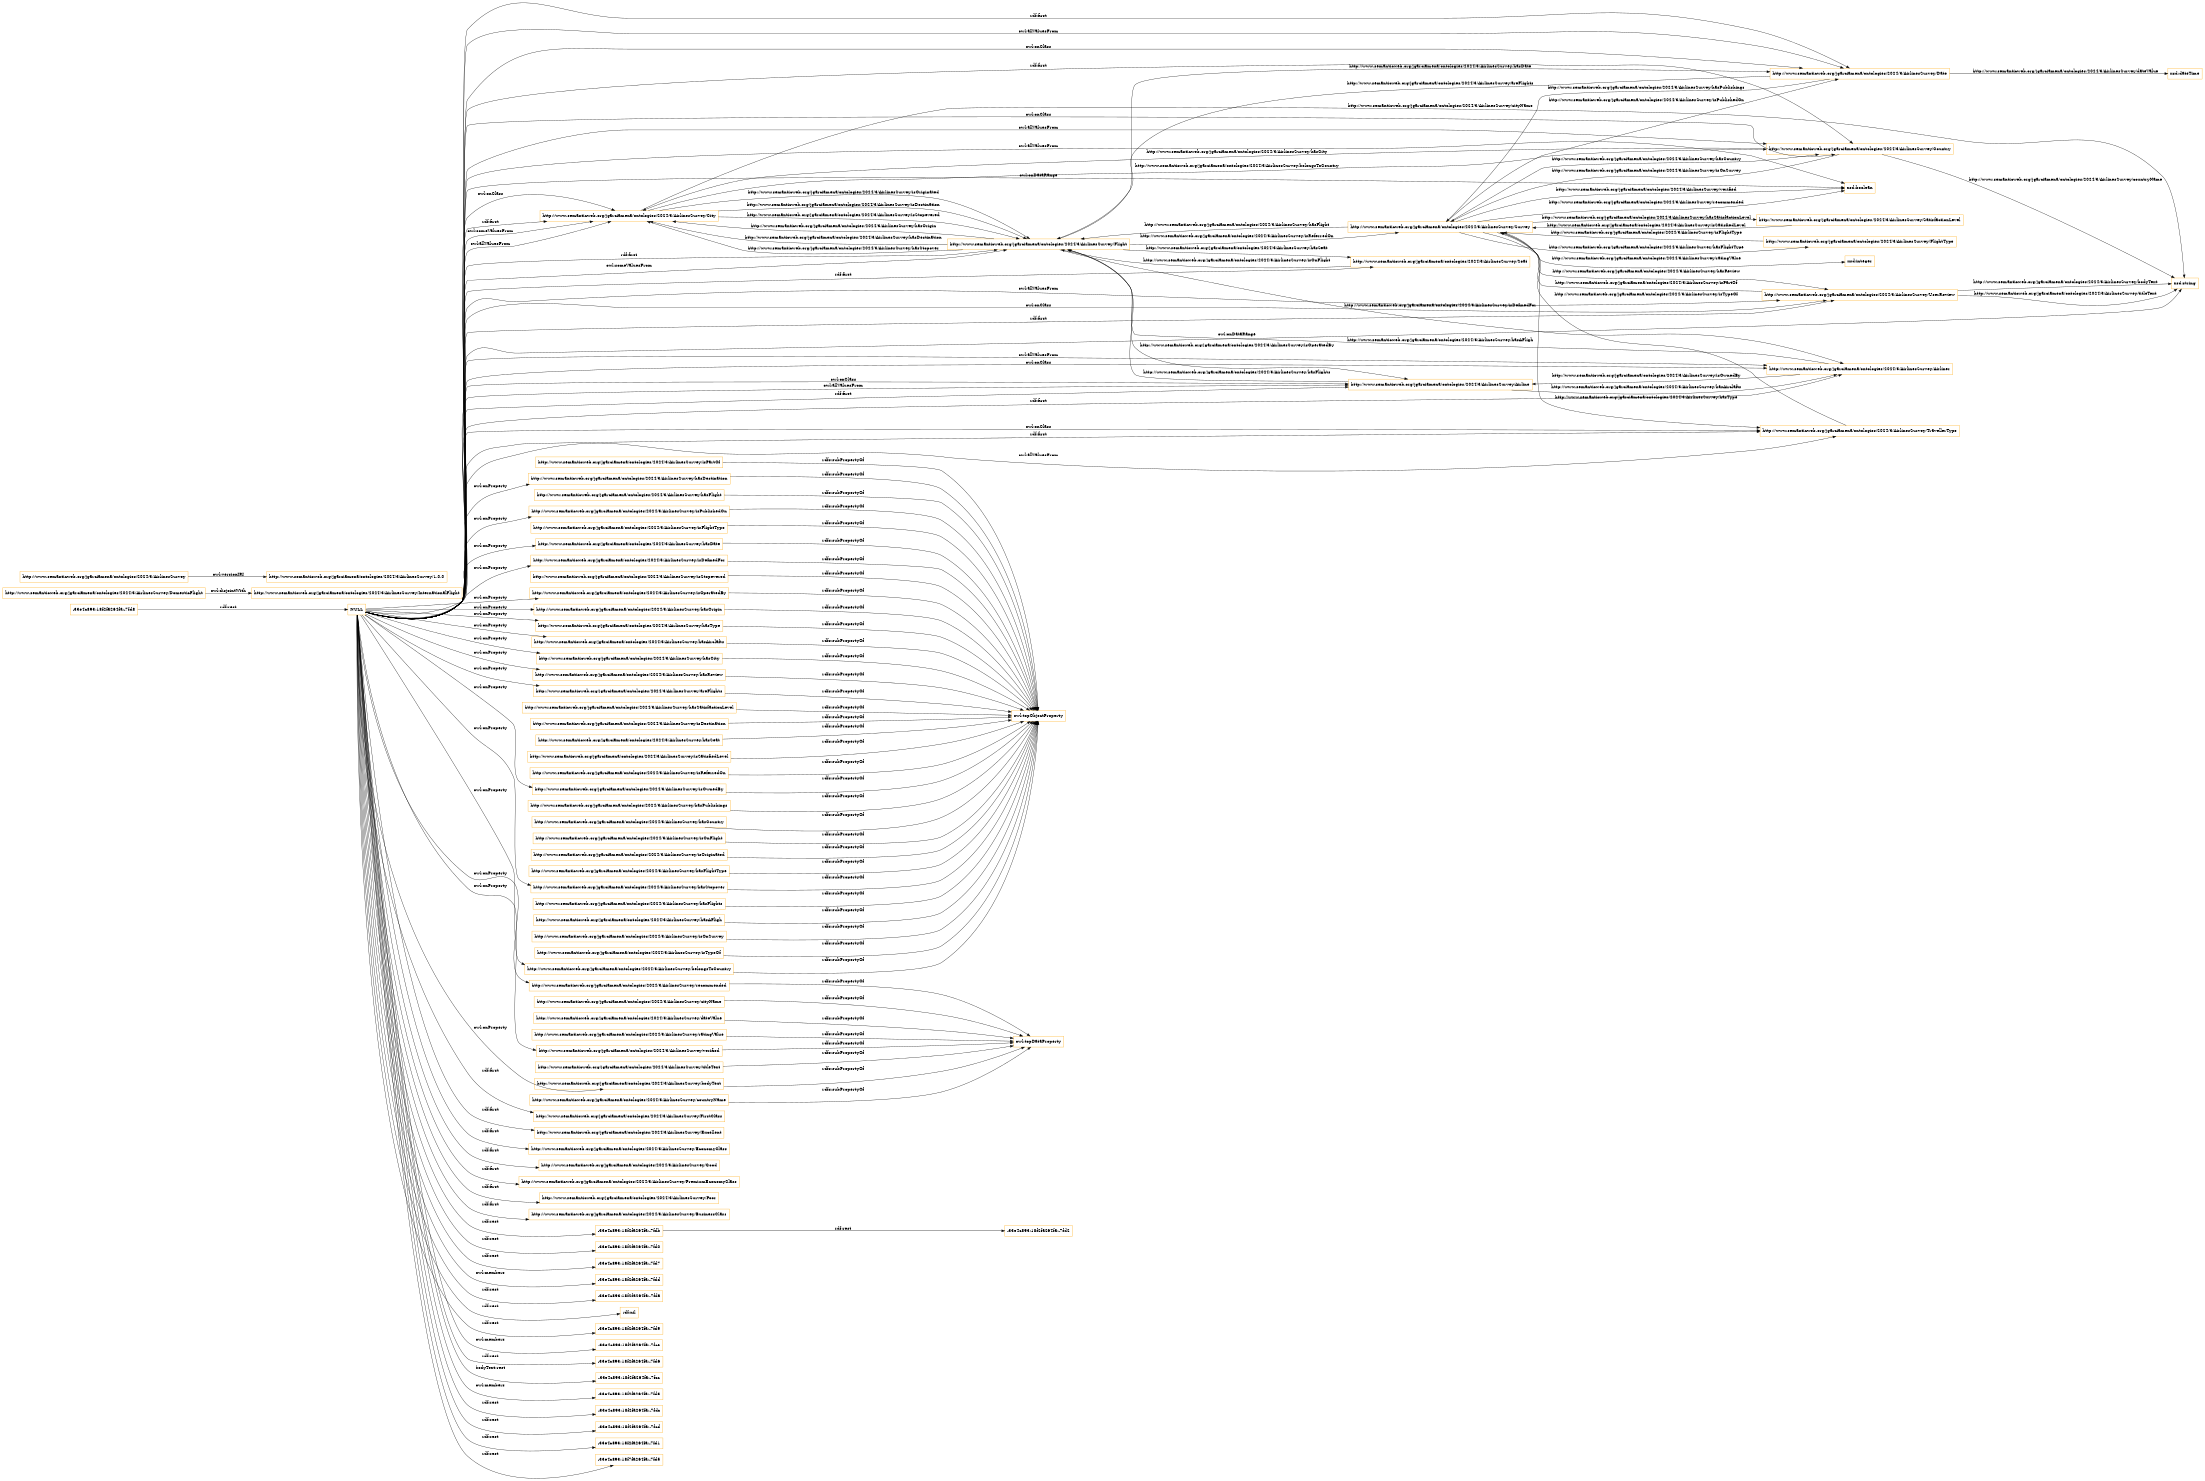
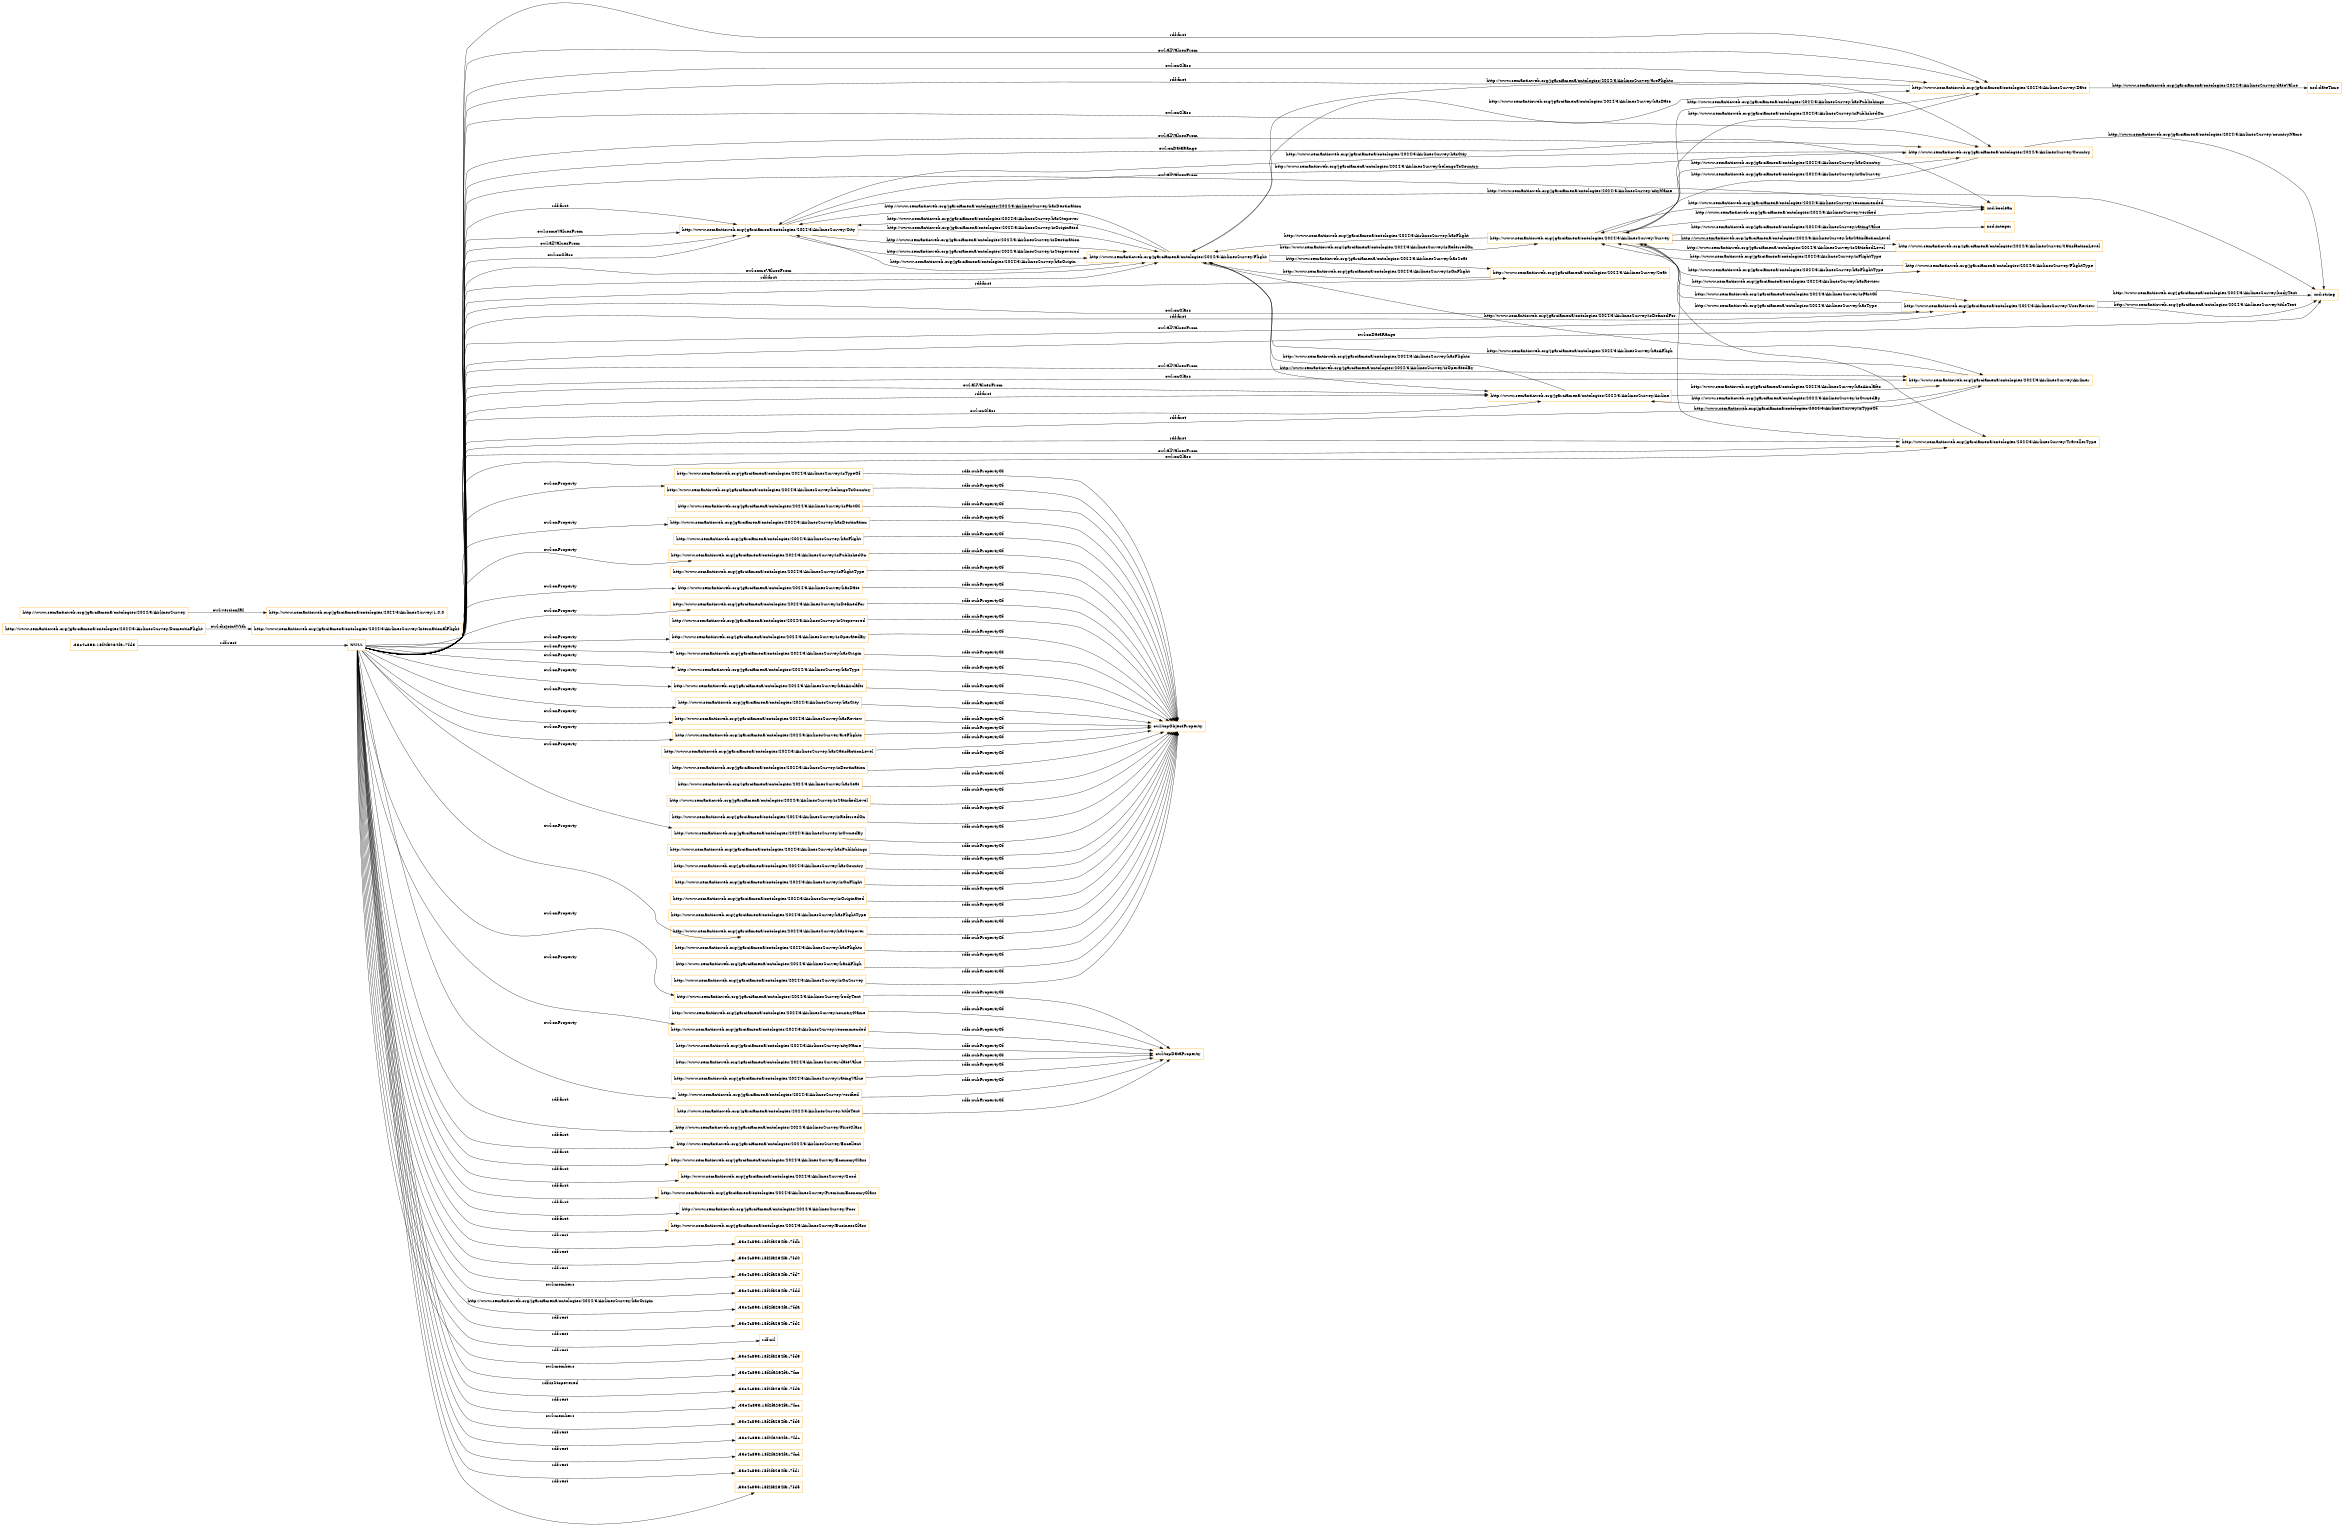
(832, 1231) -> (389, 1102)
(491, 1290) -> (560, 1301)
(491, 1356) -> (560, 1383)
(491, 1368) -> (560, 1400)
(629, 1460) -> (769, 1487)
